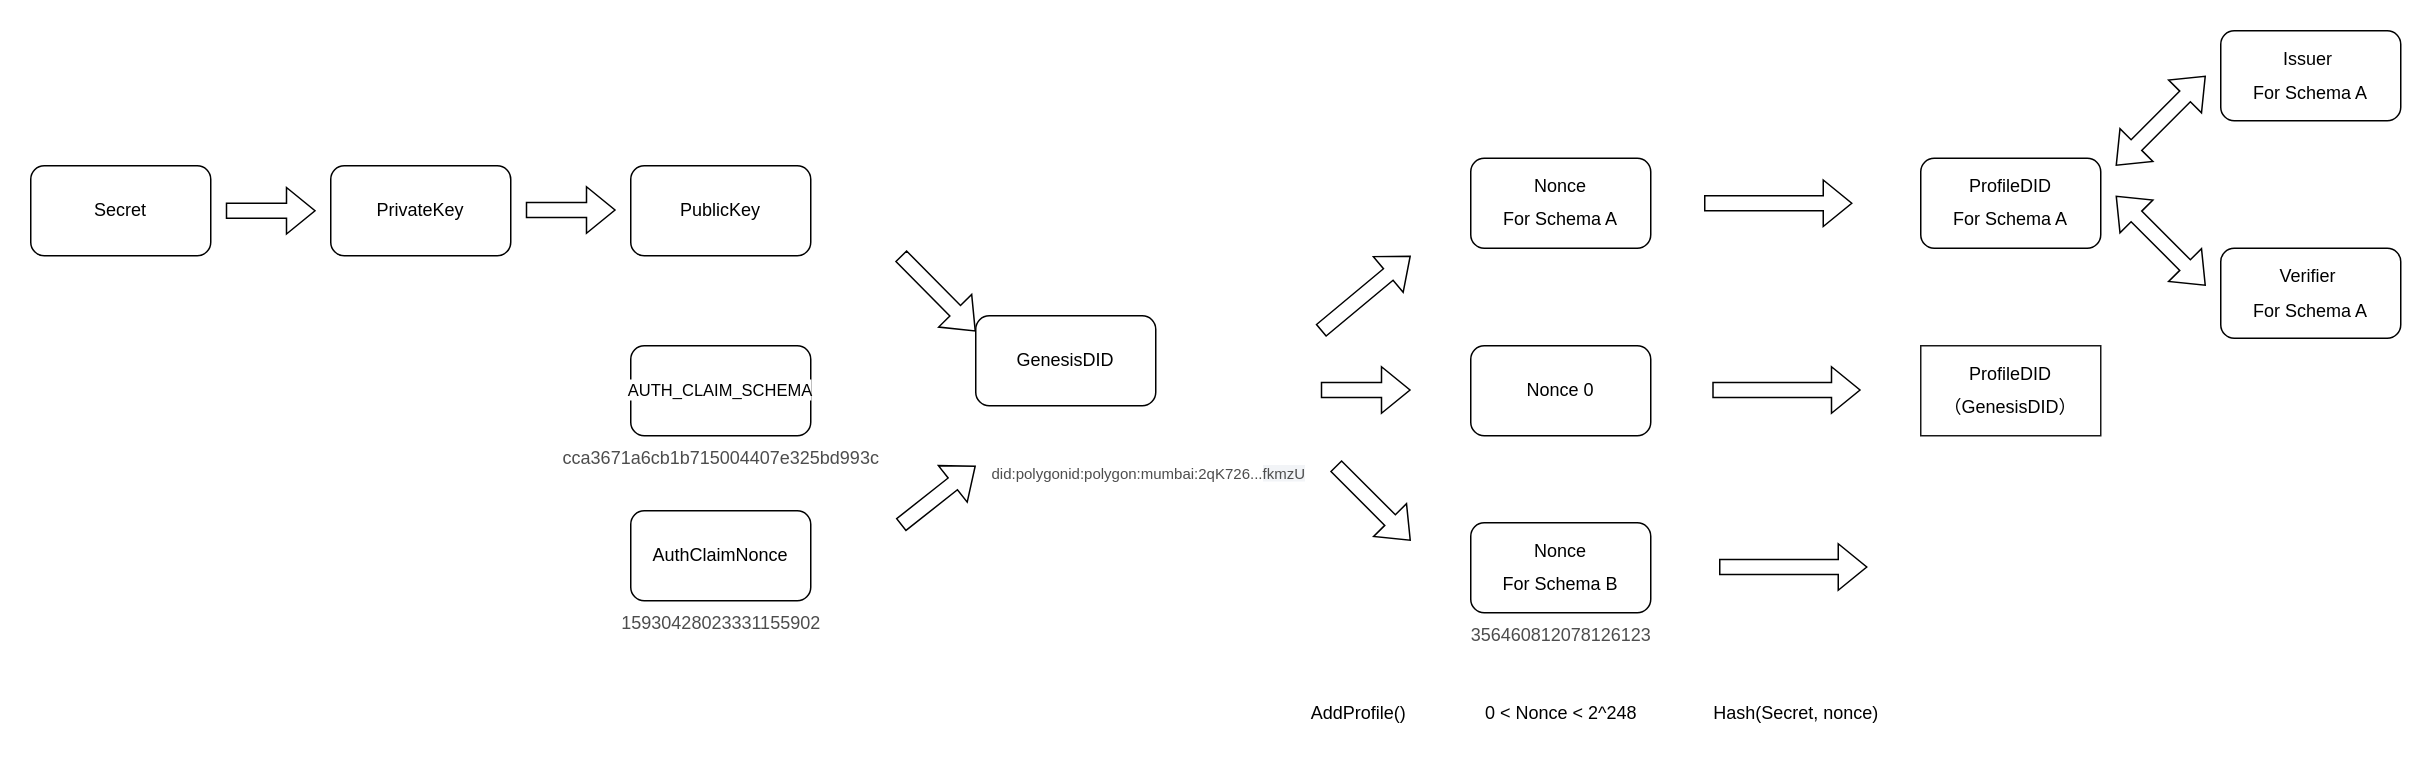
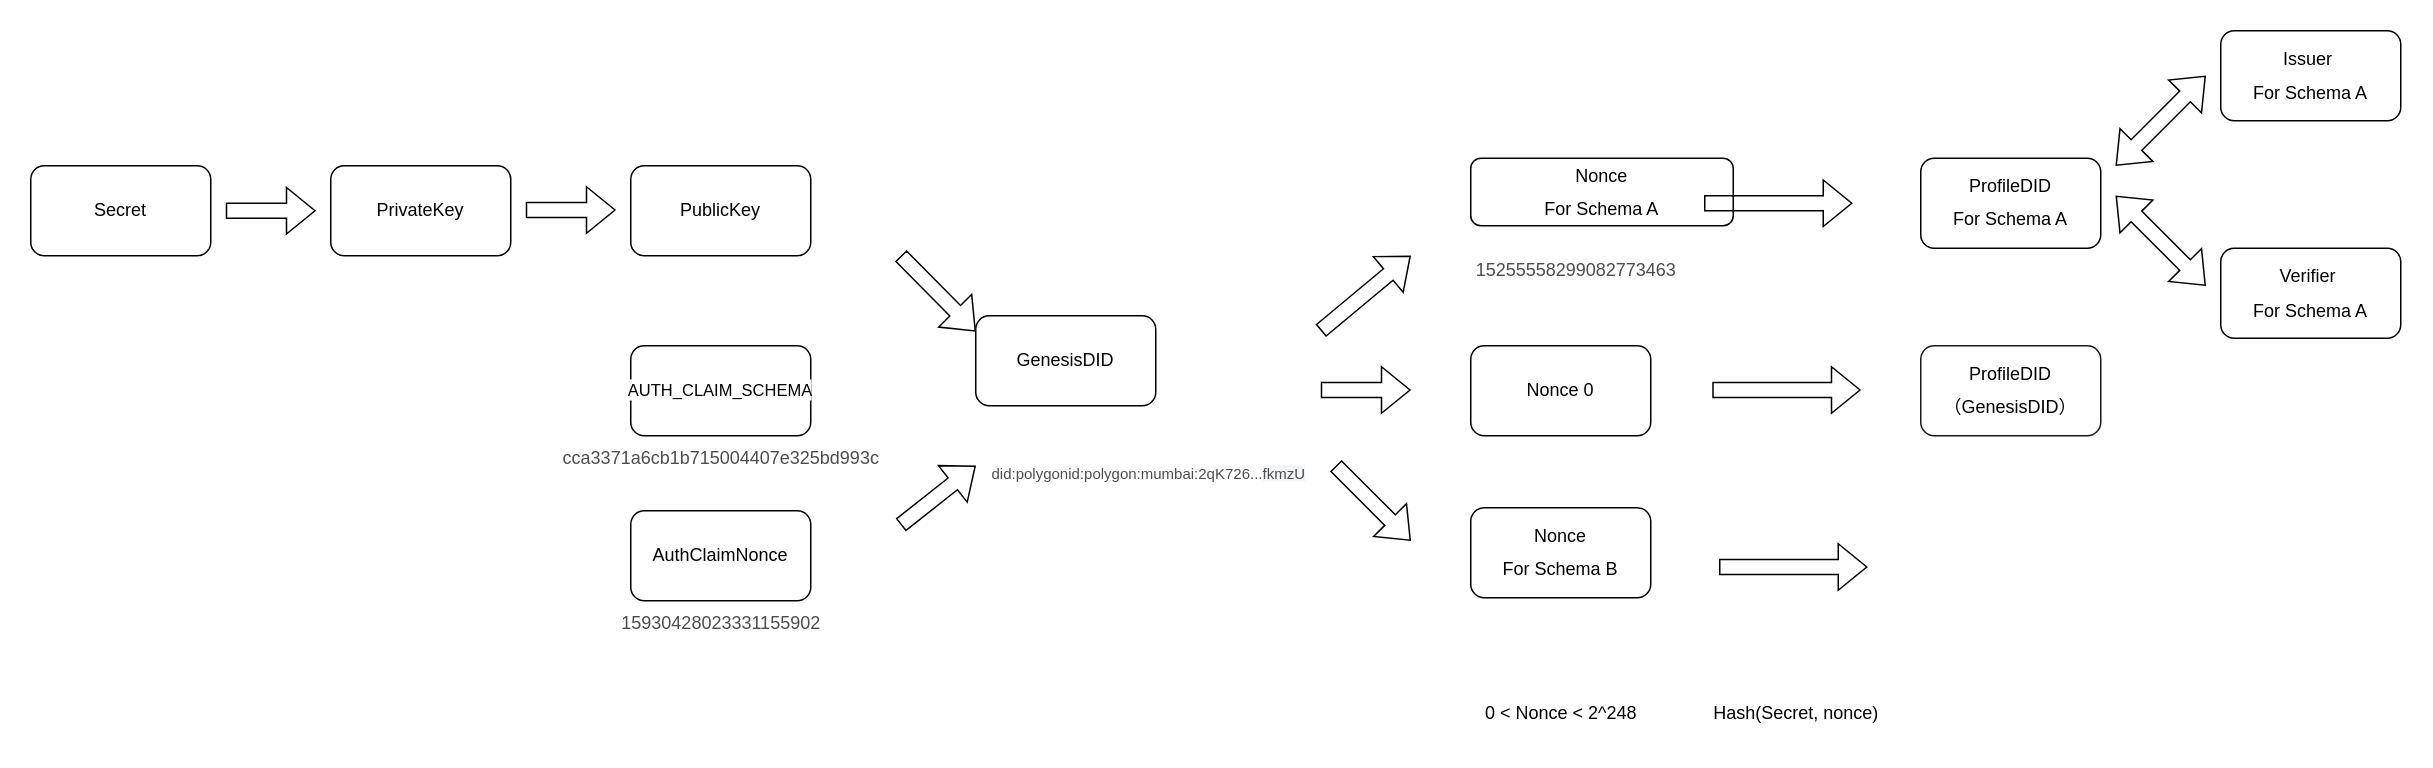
(1561, 203) -> (1602, 192)
none -> (1576, 271)
(2011, 391) -> (2011, 391)
(722, 458) -> (722, 458)
(1561, 568) -> (1561, 553)
(1561, 635) -> none
(1358, 713) -> none
